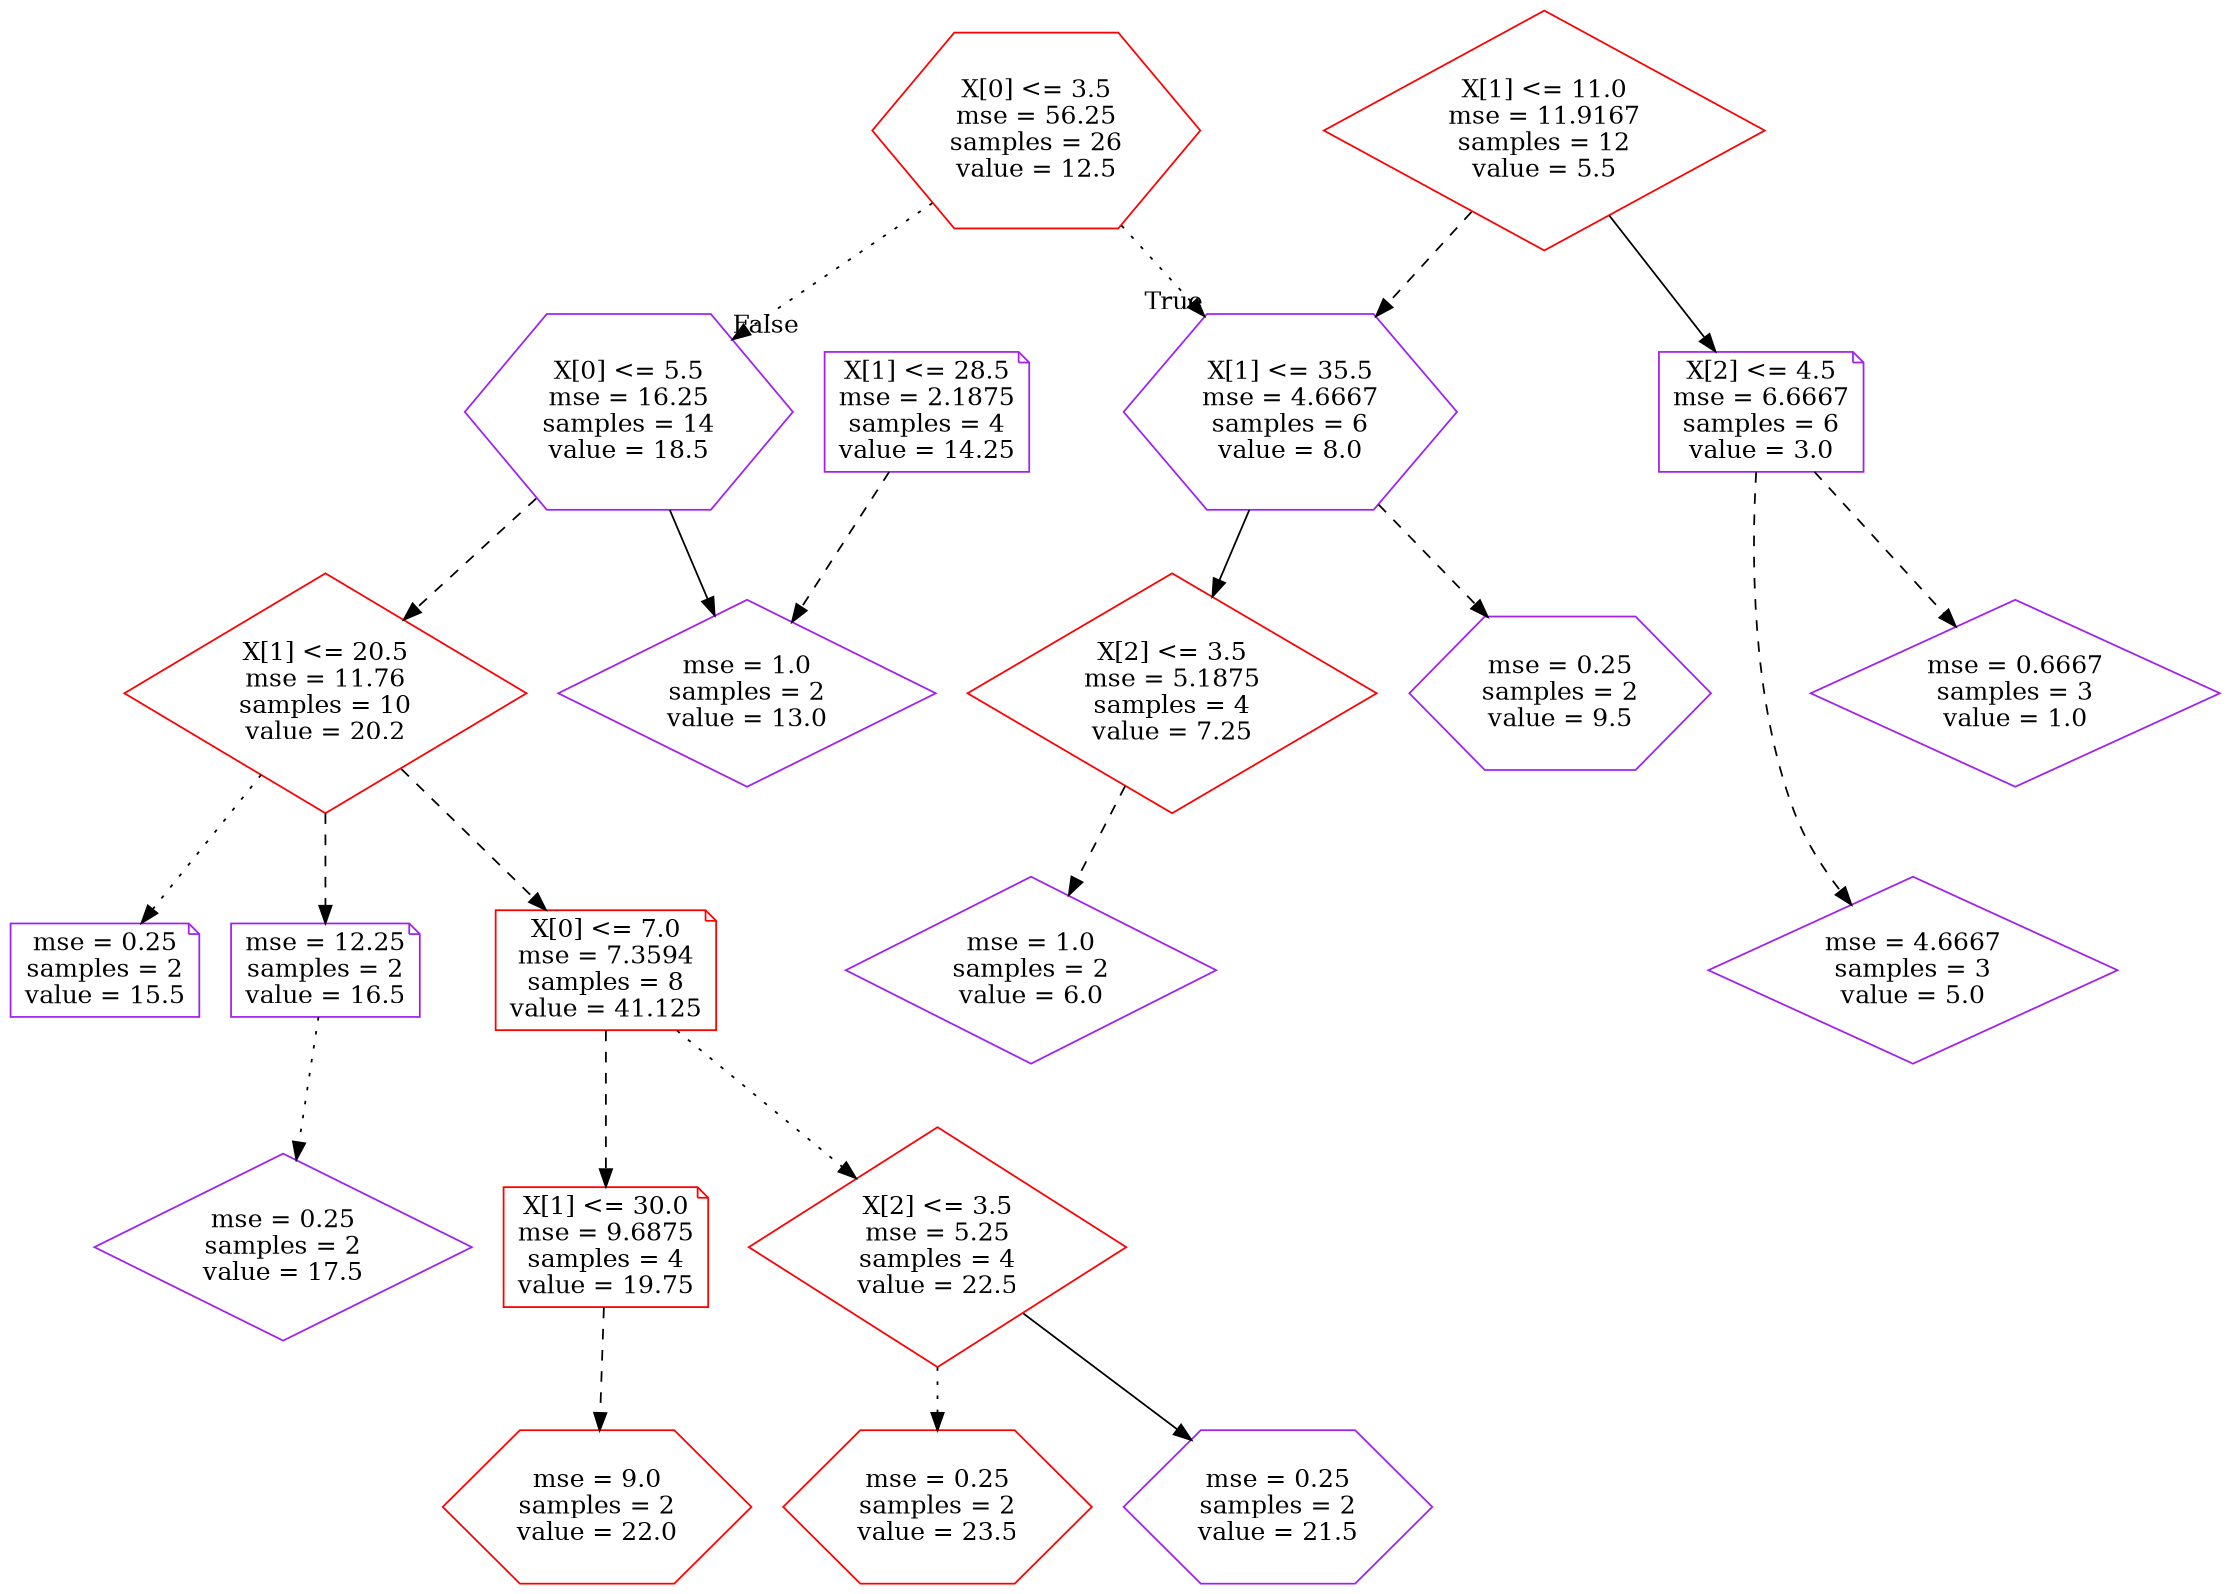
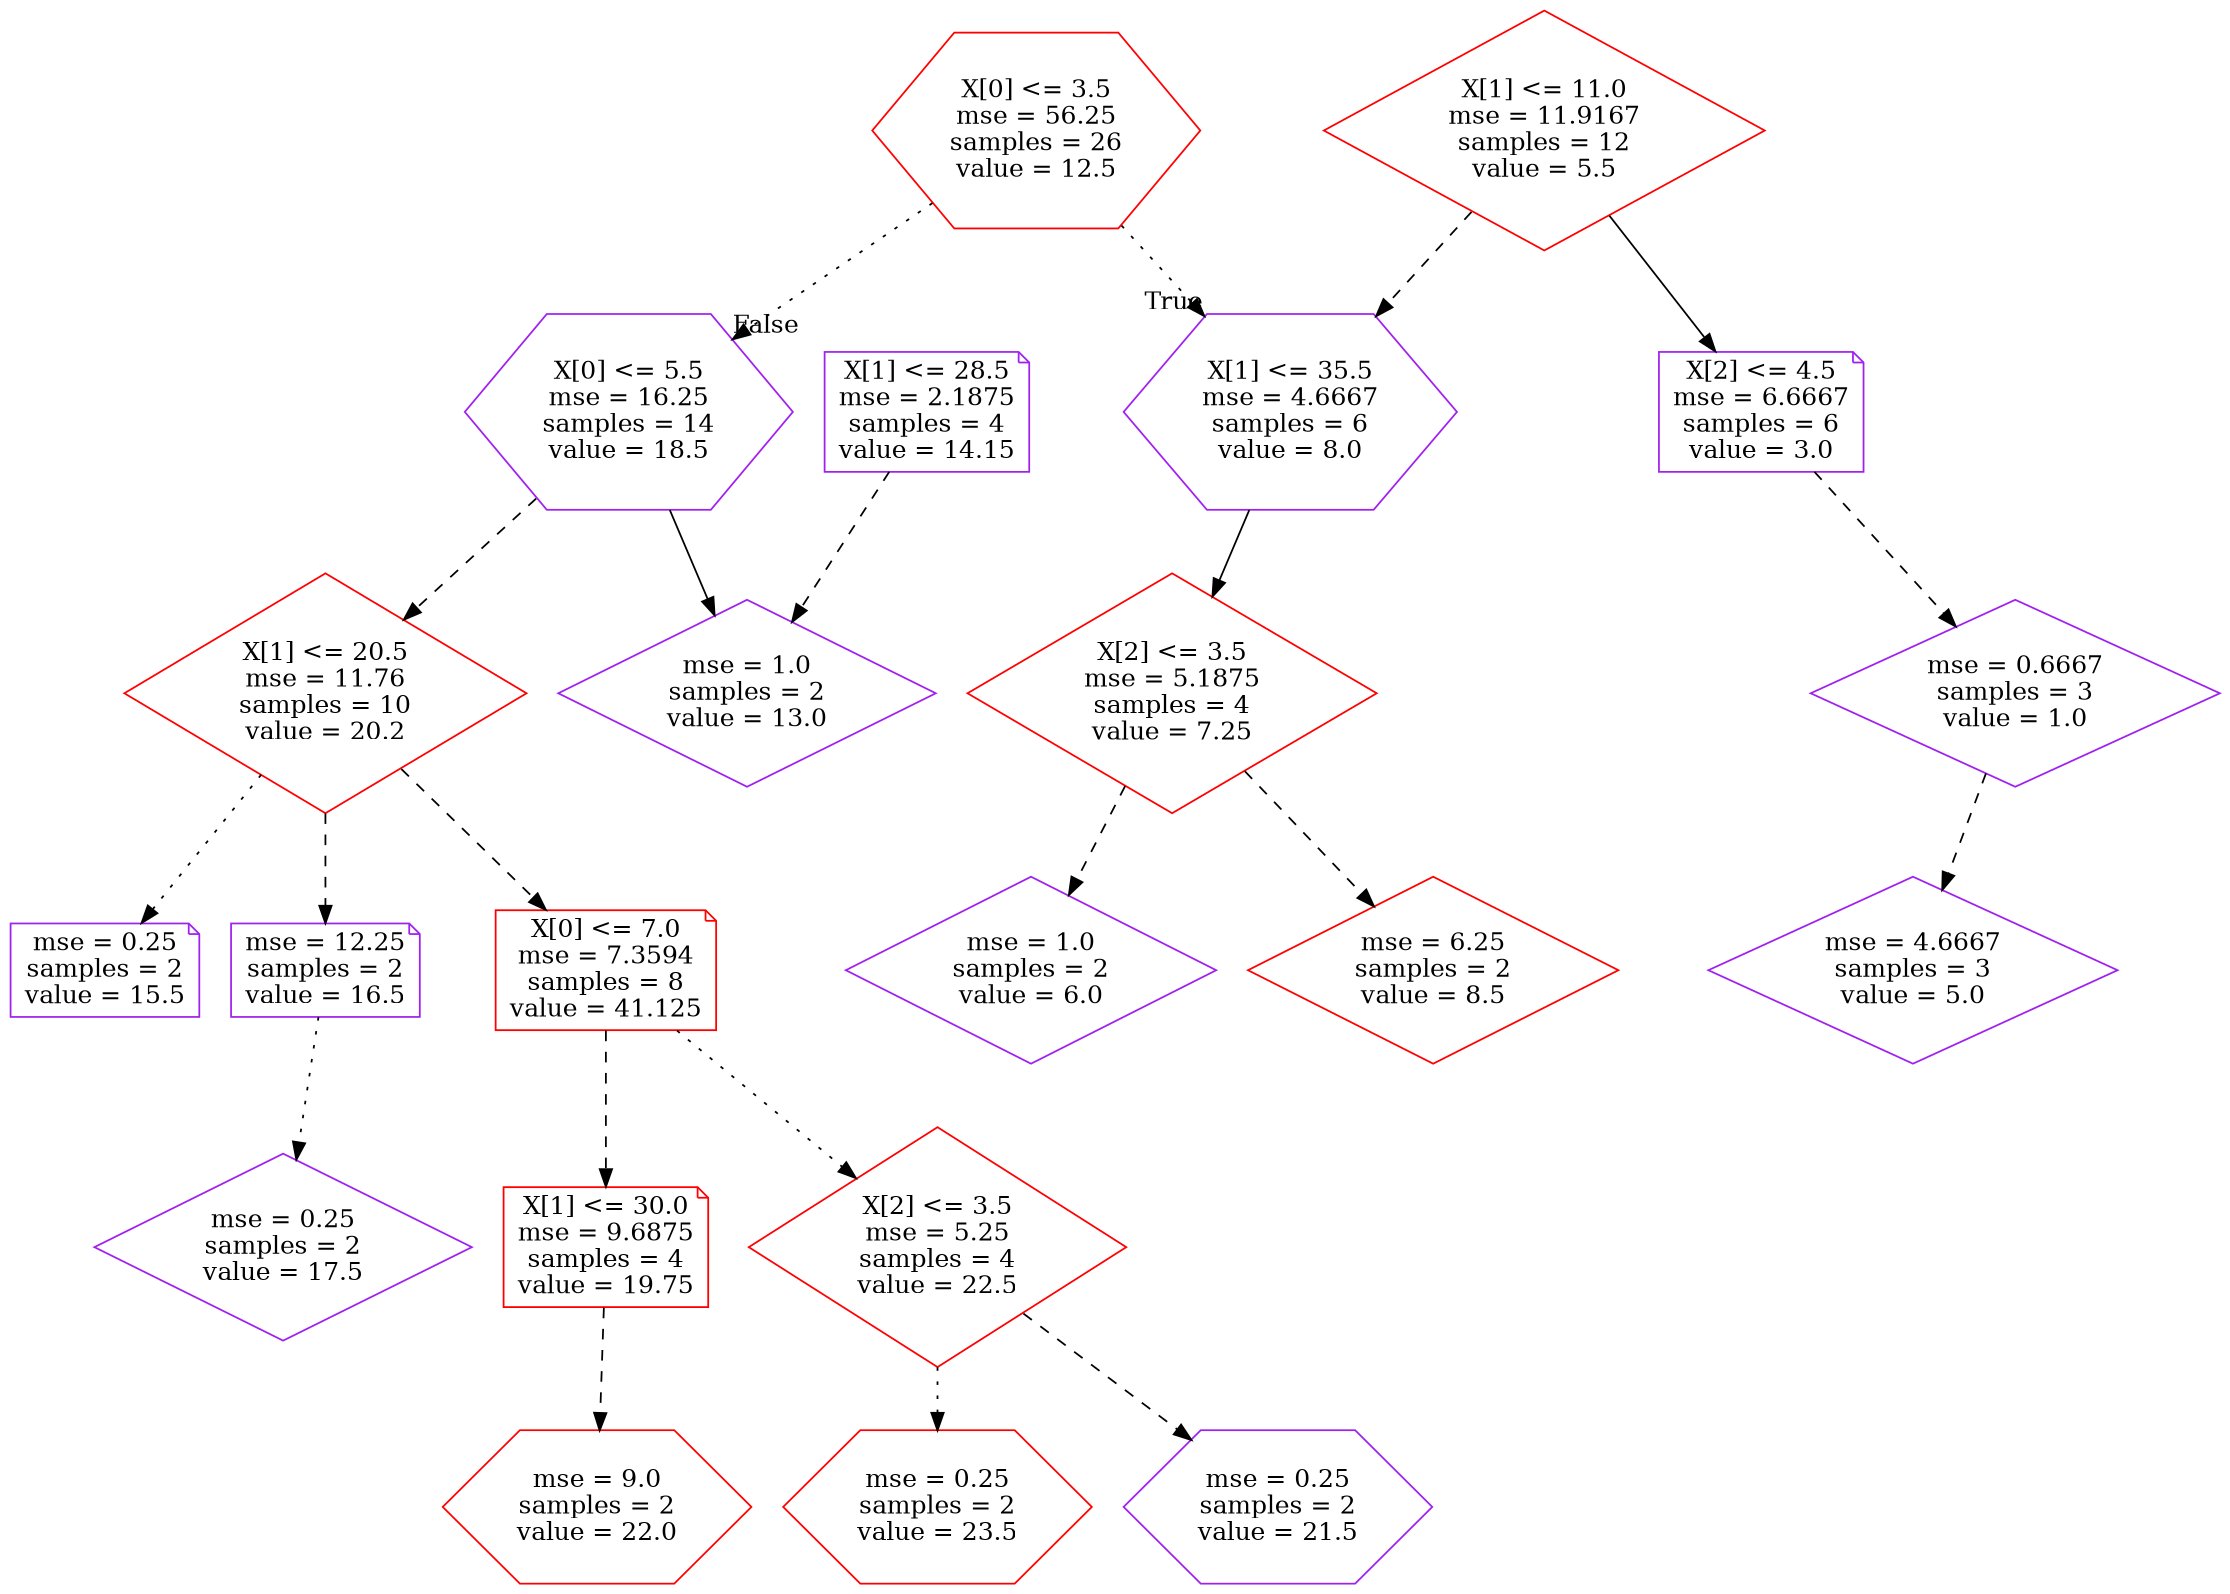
(927, 412) -> (927, 412)
(1764, 690) -> (1967, 823)
(1560, 693) -> none
none -> (1433, 970)
(1100, 1371) -> (1100, 1371)
